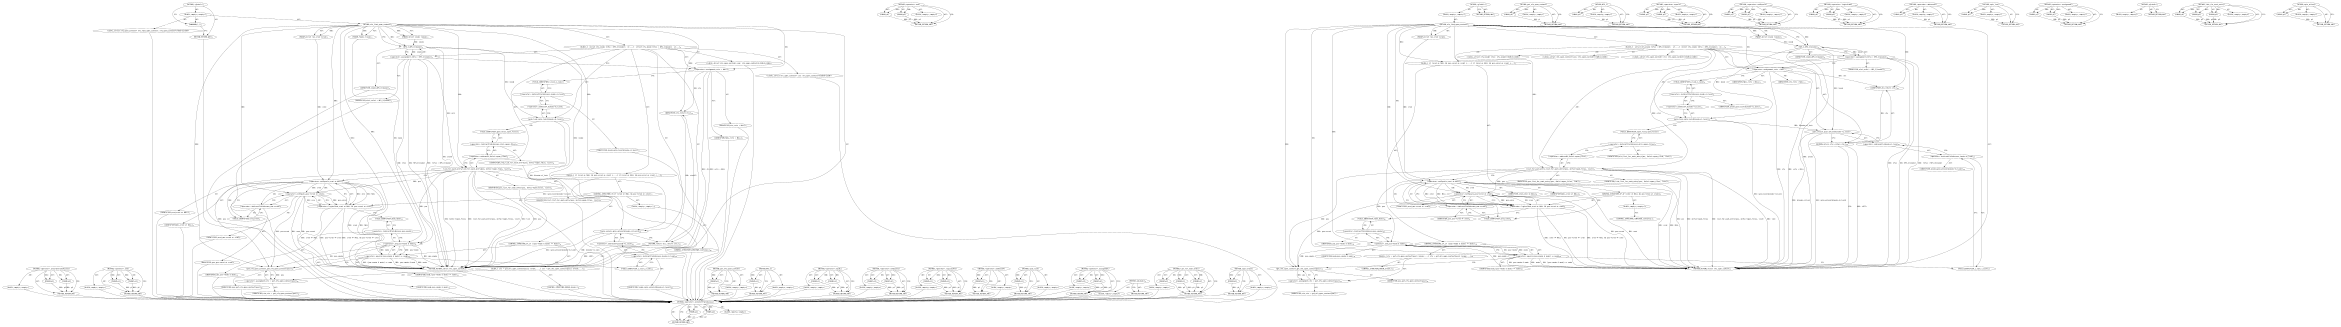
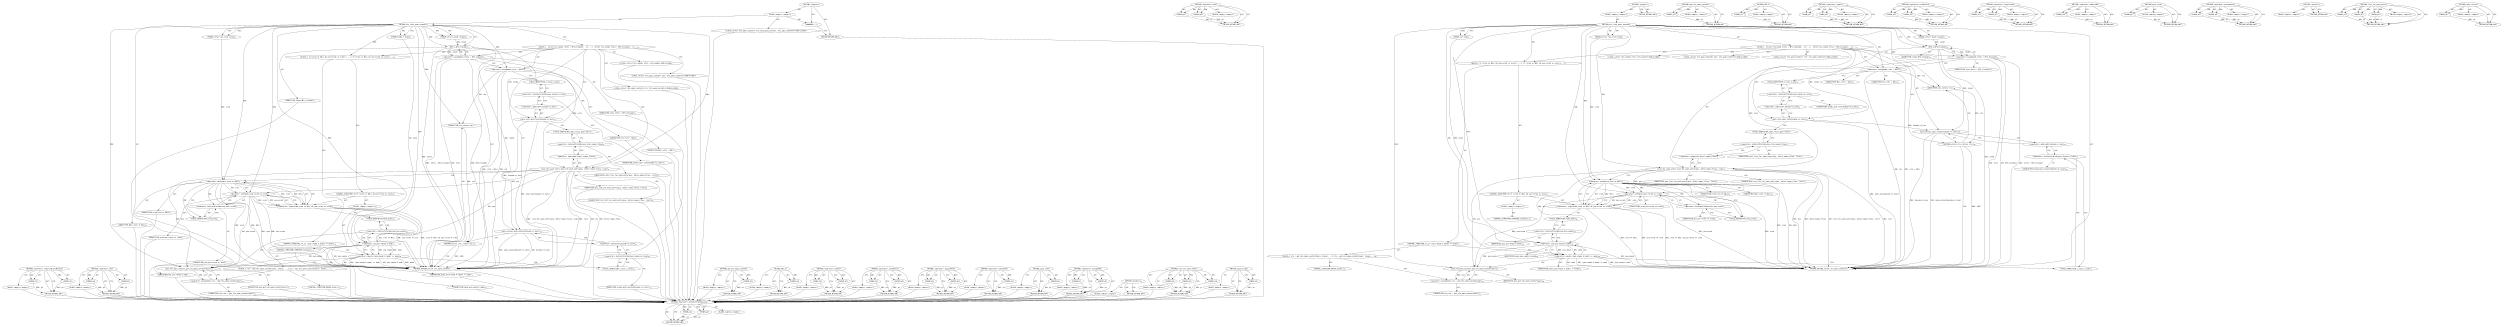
none -> (1461, 37)
none -> (646, 63)
